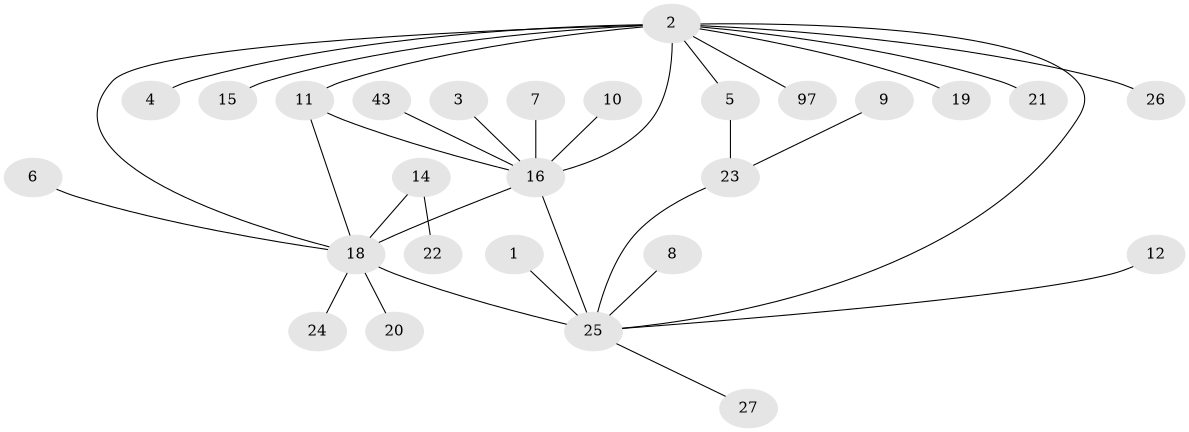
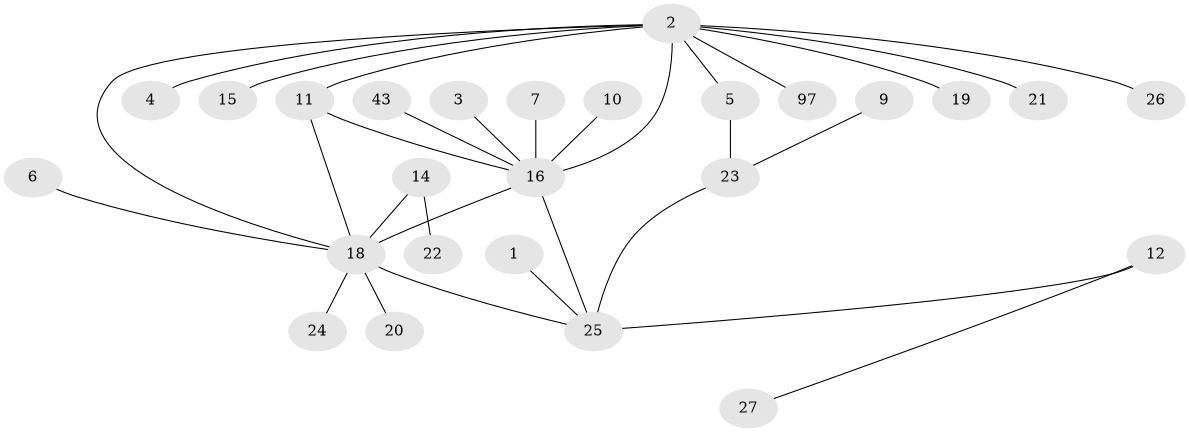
(1049, 153) -> none
(673, 255) -> none
(671, 370) -> (954, 334)
